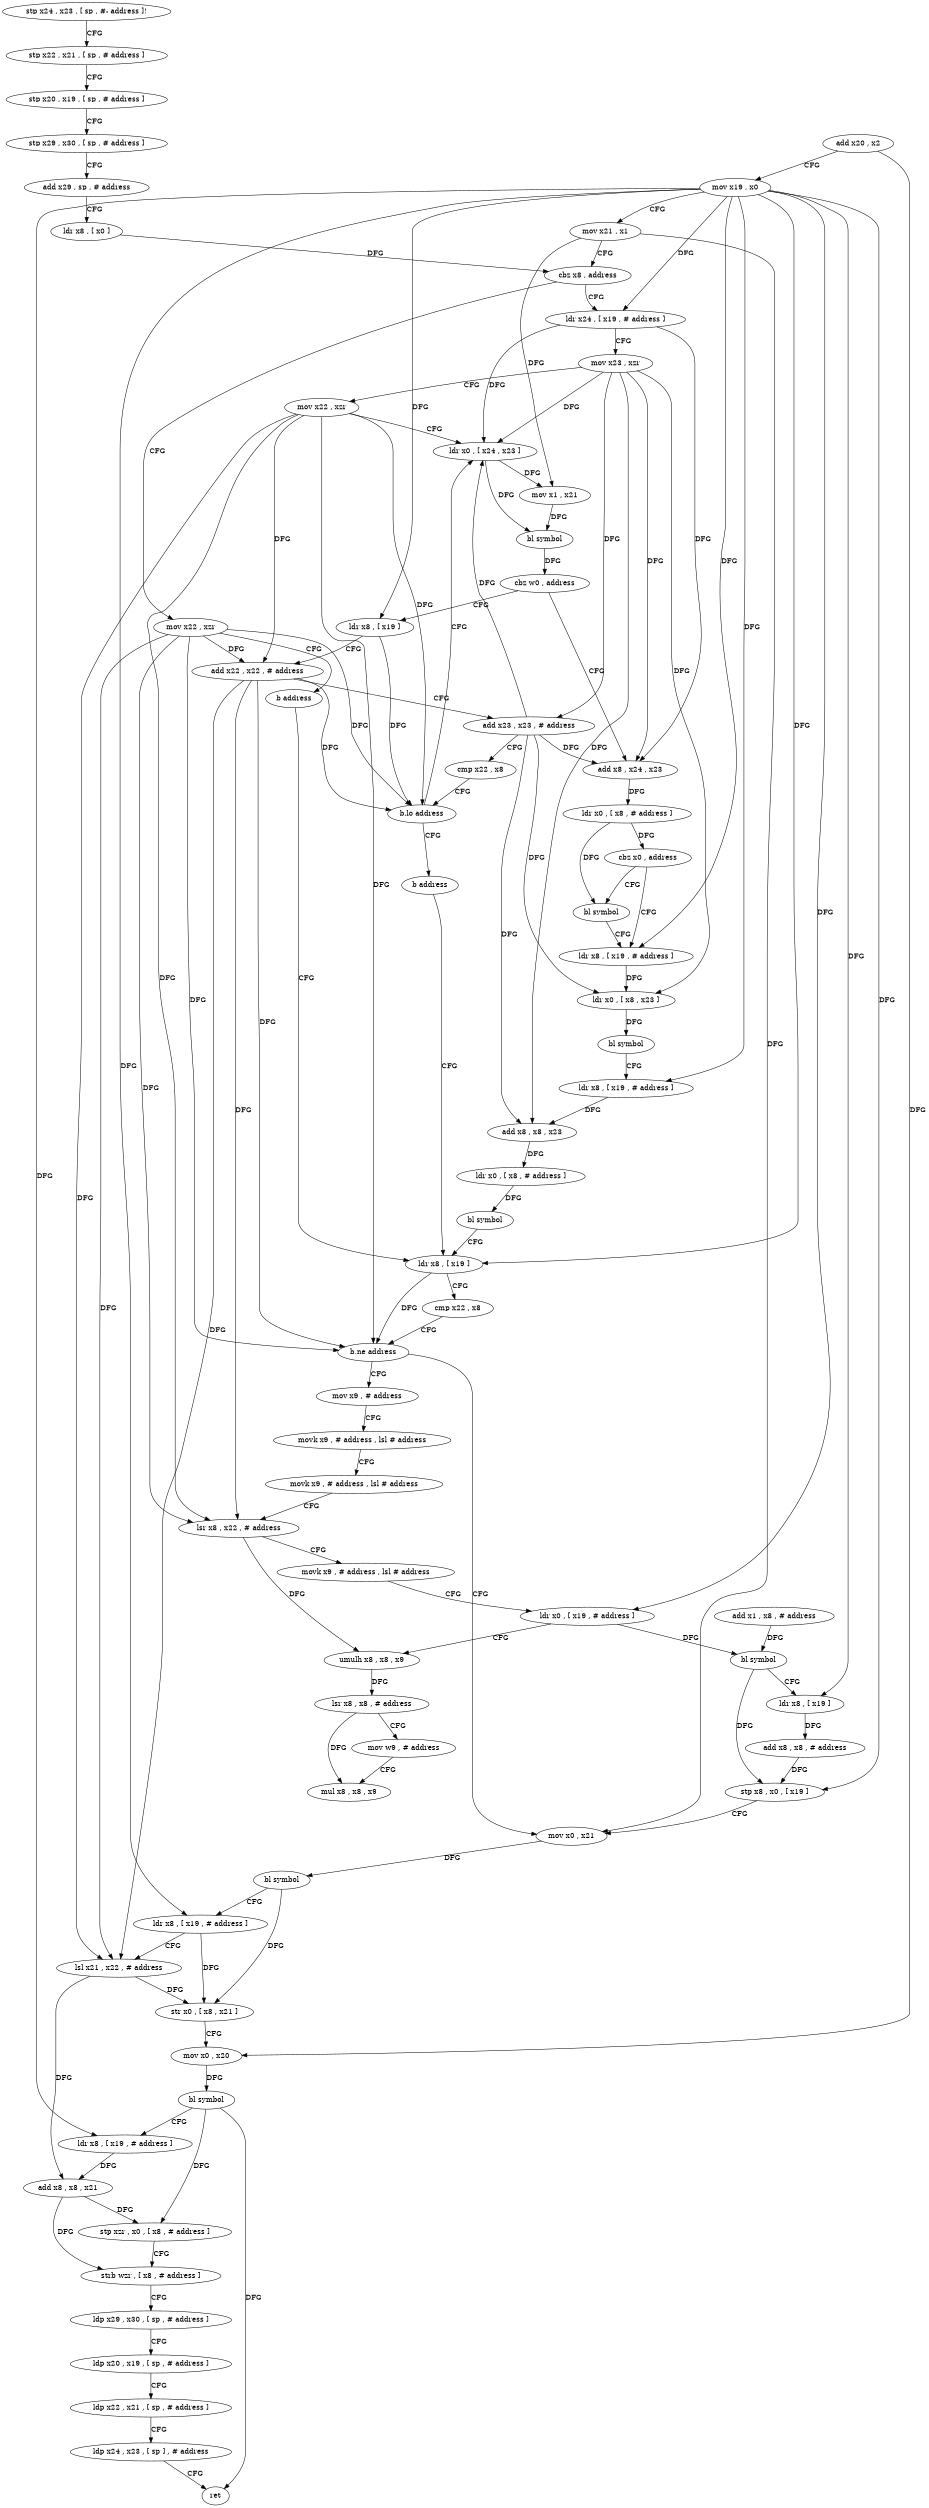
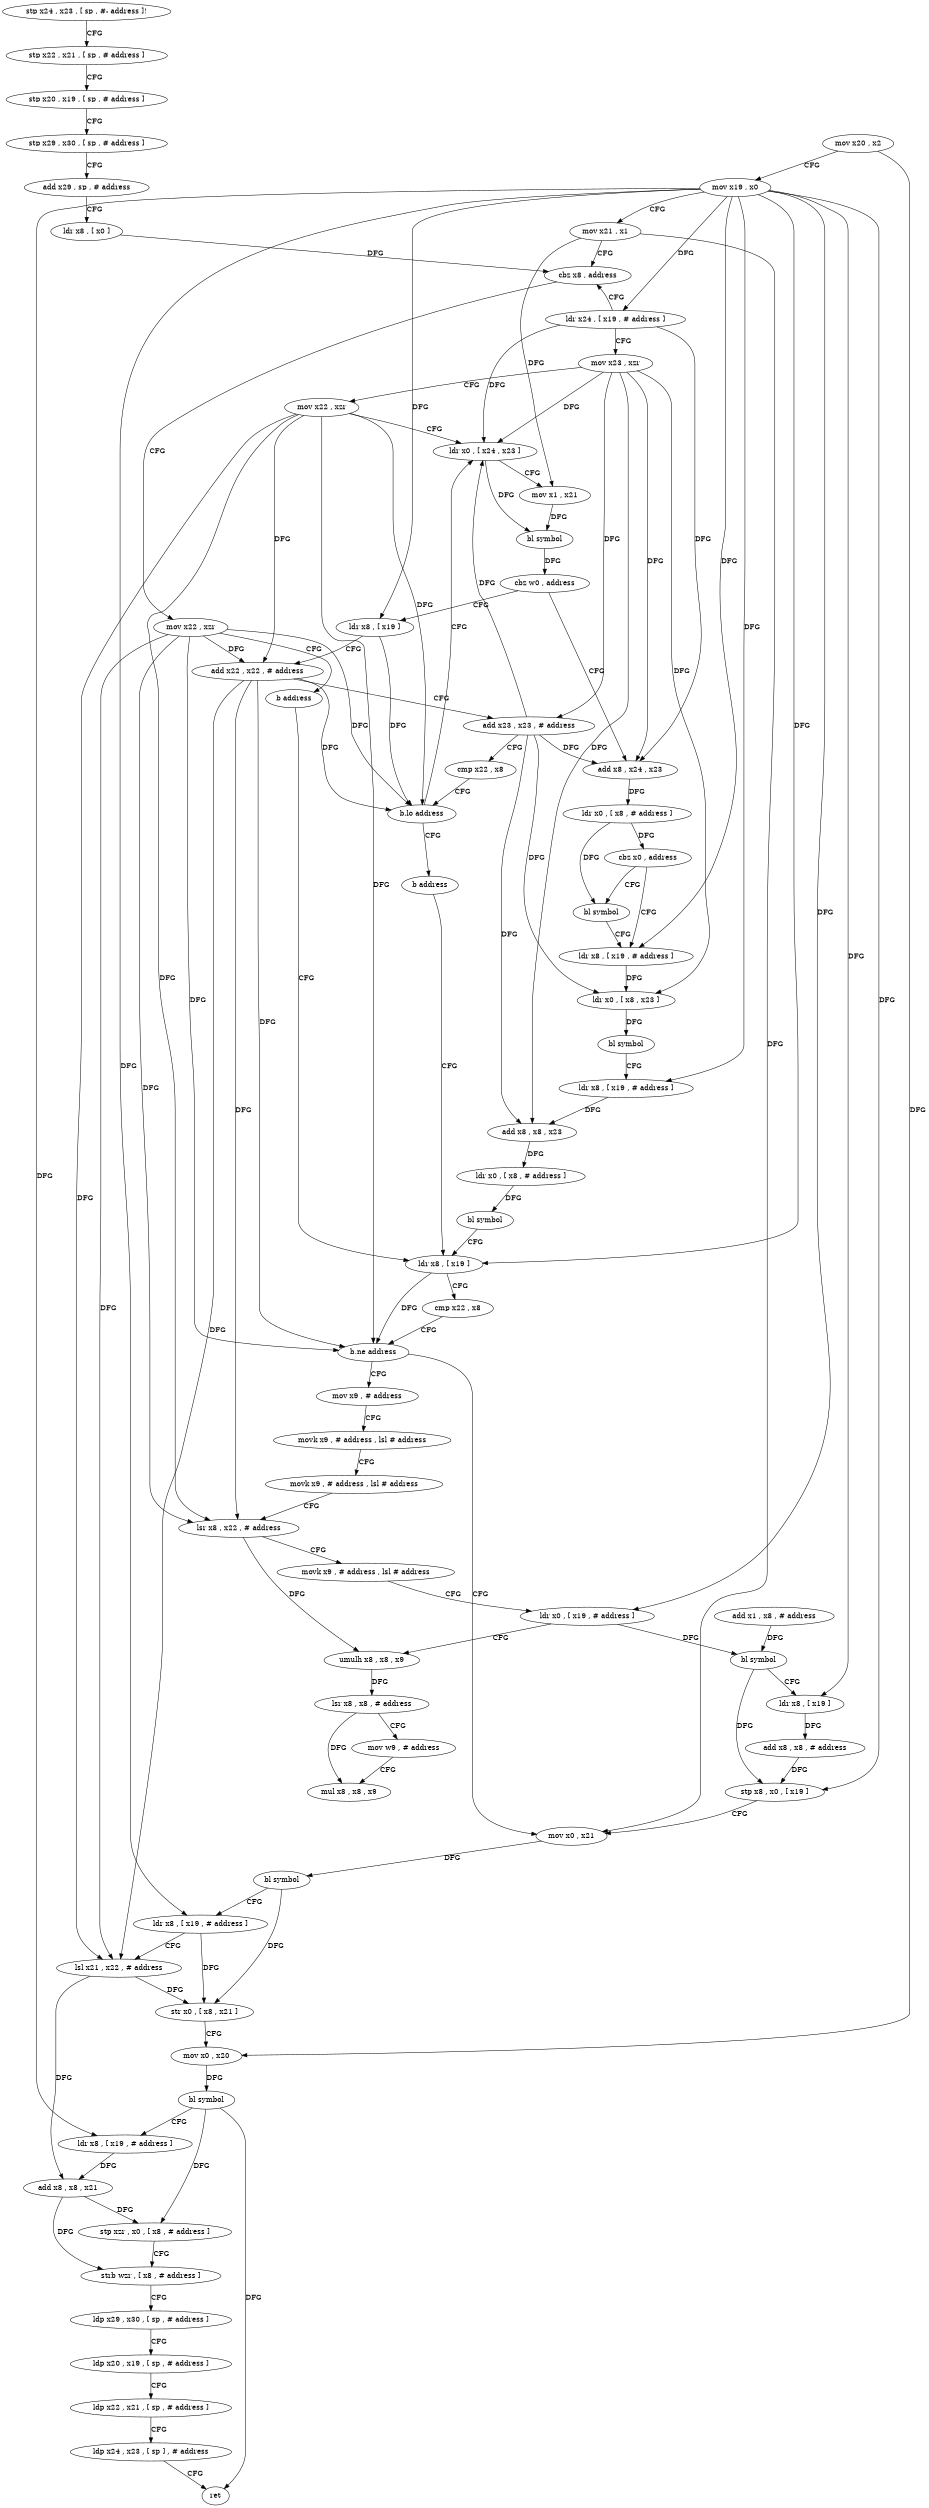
(858, 144) -> (858, 144)
(587, 297) -> (607, 299)
(533, 473) -> (533, 473)
